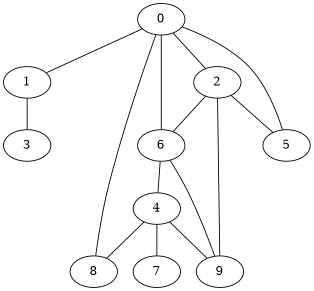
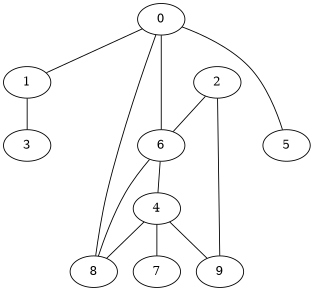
(189, 51) -> none
(252, 114) -> none
(195, 207) -> (119, 205)
